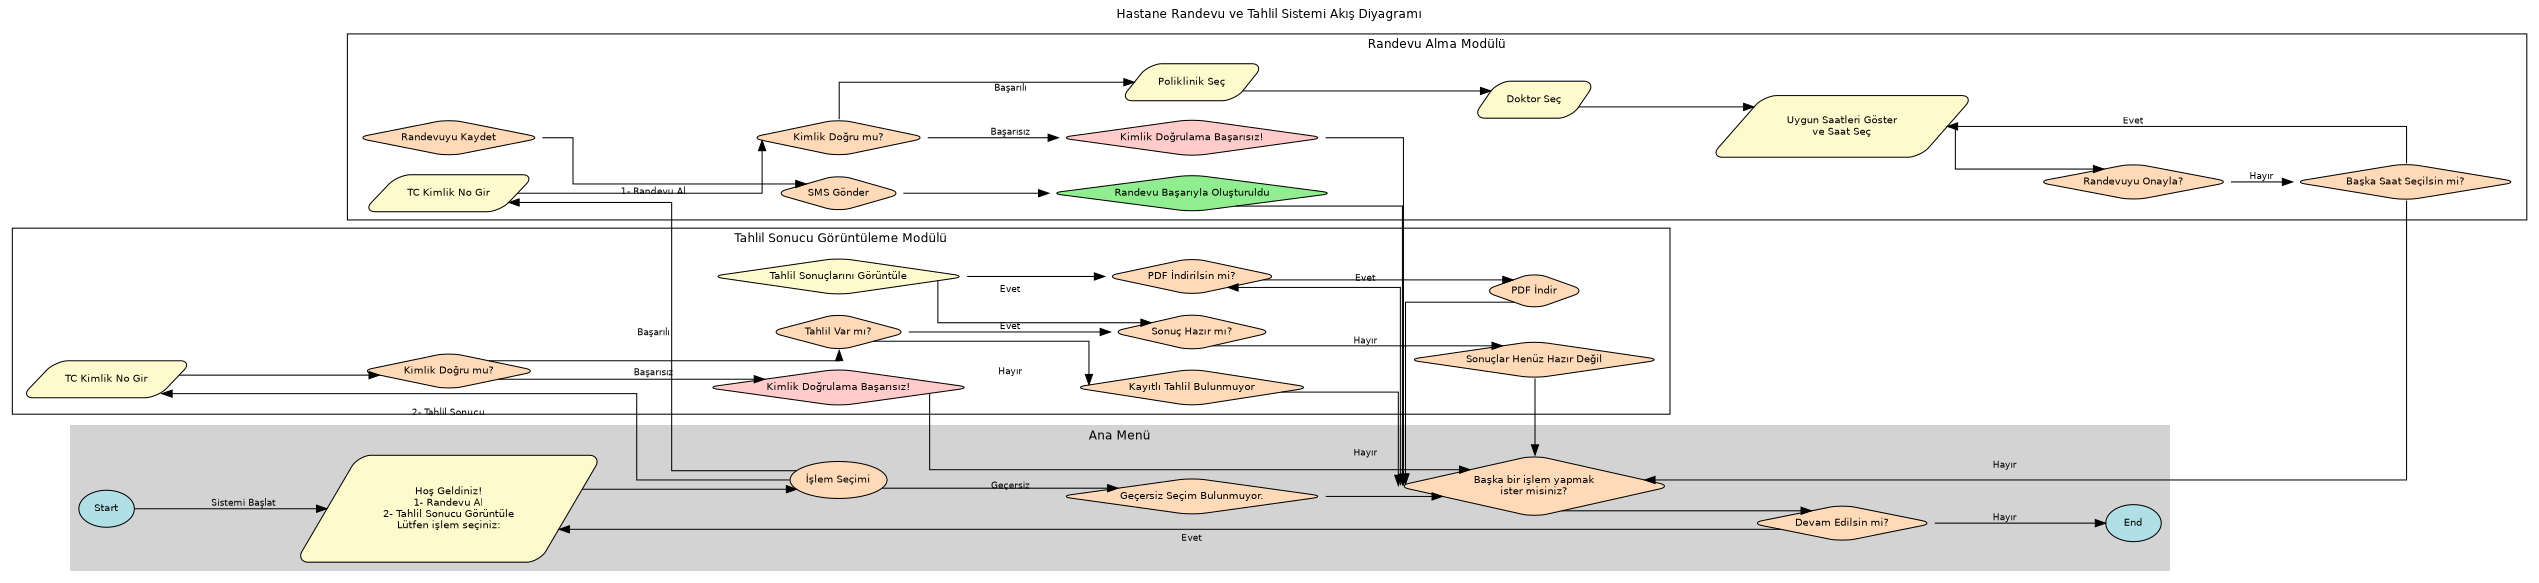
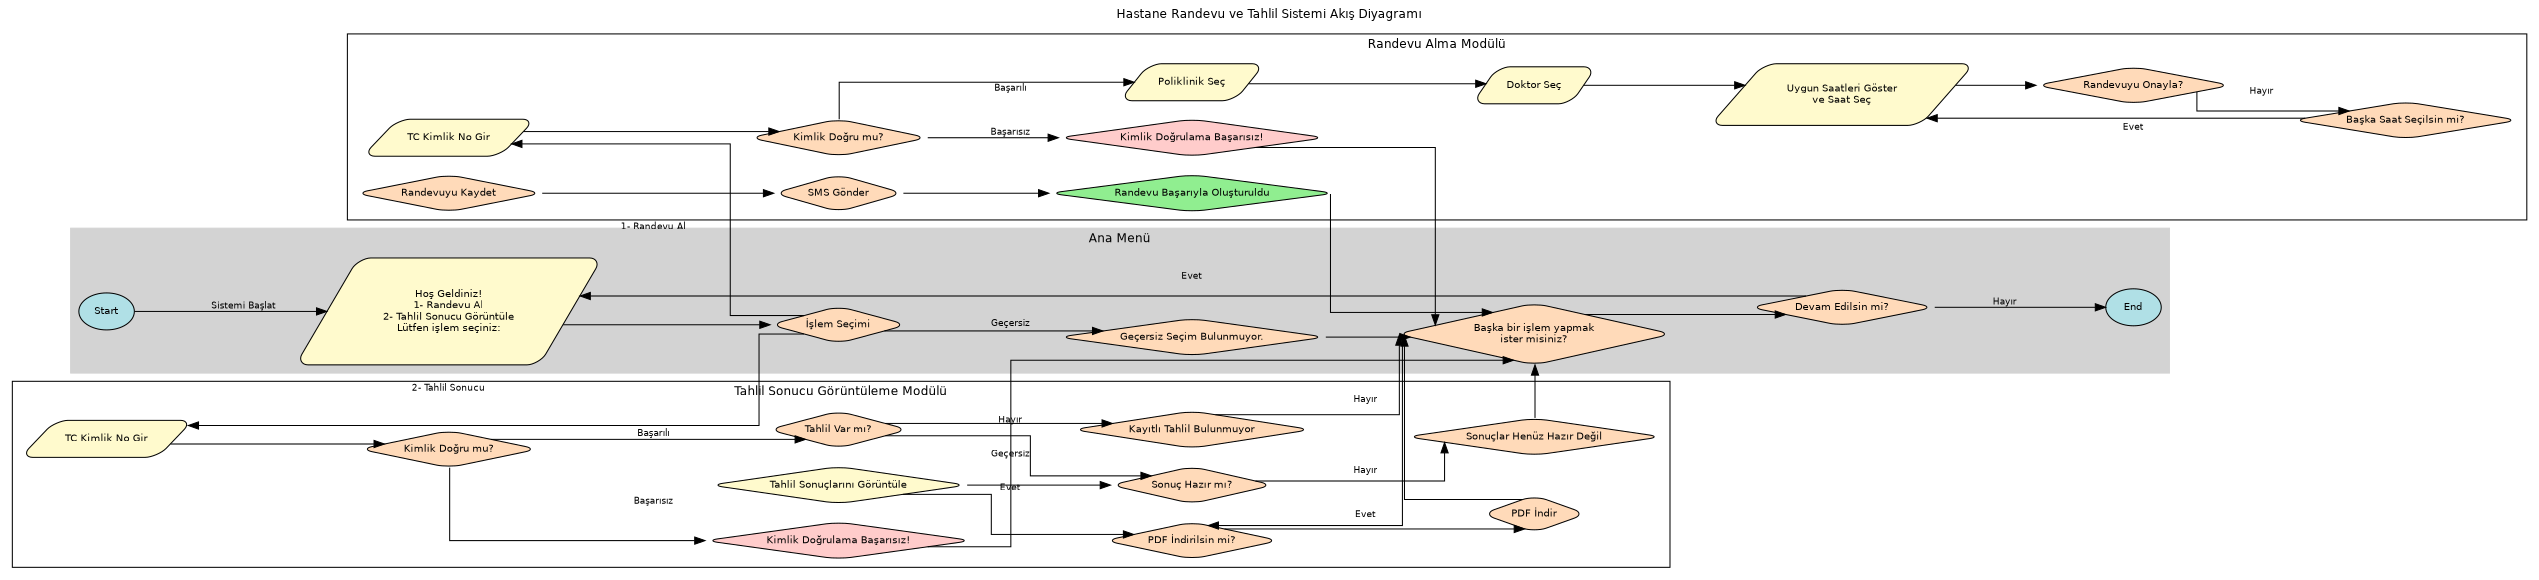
(1011, 327) -> (1011, 454)
(839, 480) -> (839, 325)
(2196, 480) -> none
